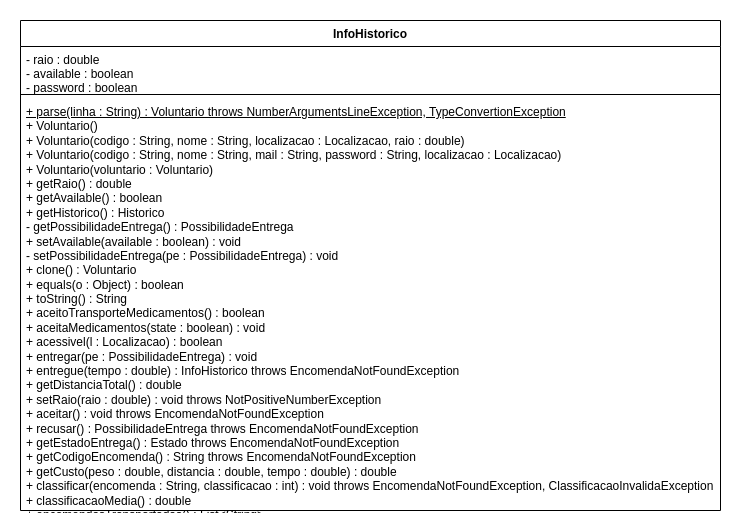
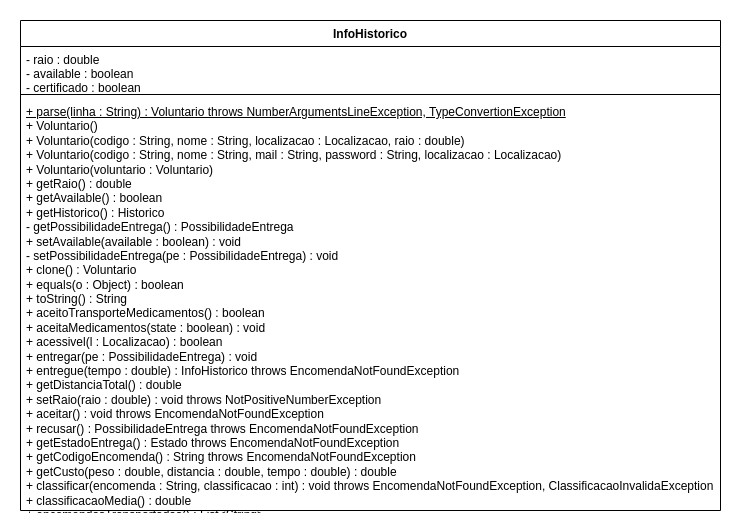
(67, 60) -> (67, 60)
